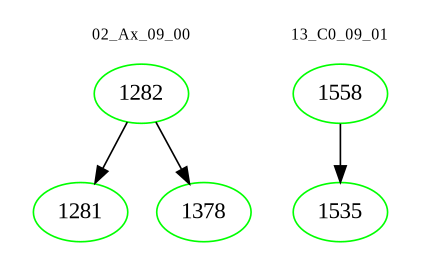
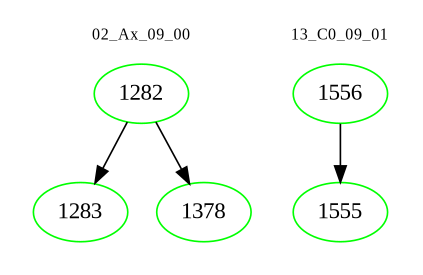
(340, 94) -> (340, 94)
(81, 212) -> (81, 212)
(340, 212) -> (340, 212)
